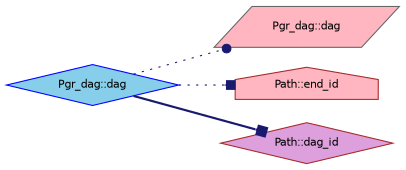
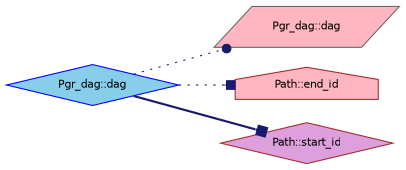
(307, 143) -> (307, 143)
